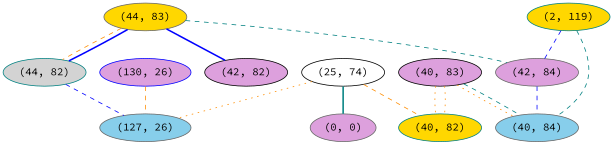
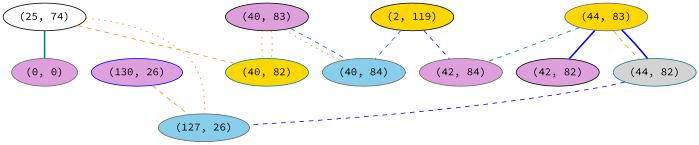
(569, 17) -> (412, 17)
(537, 100) -> none
